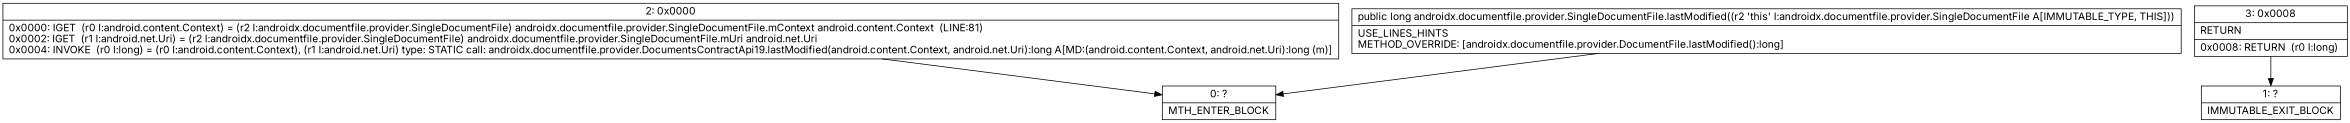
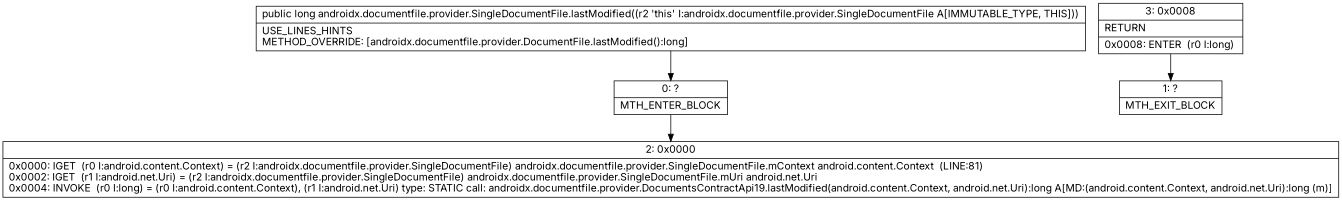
(2271, 48) -> (1171, 45)
(1018, 76) -> (671, 124)
(2271, 111) -> (1171, 106)
